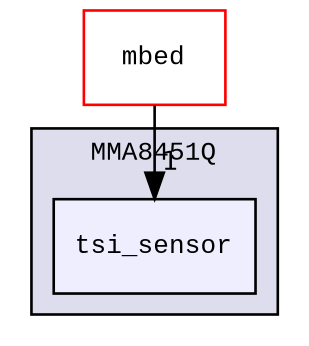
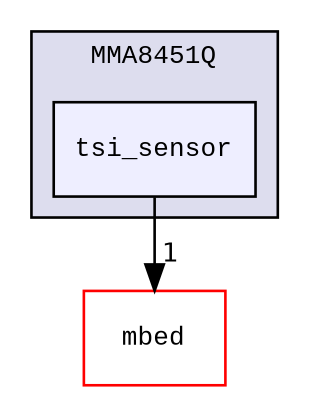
(155, 144) -> (155, 234)
